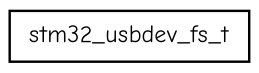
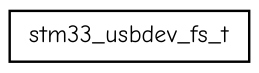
(129, 36) -> (129, 36)
